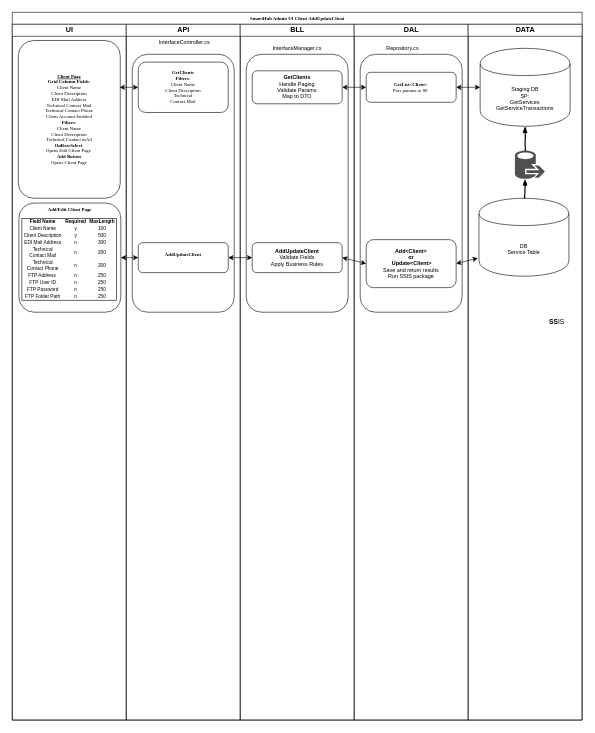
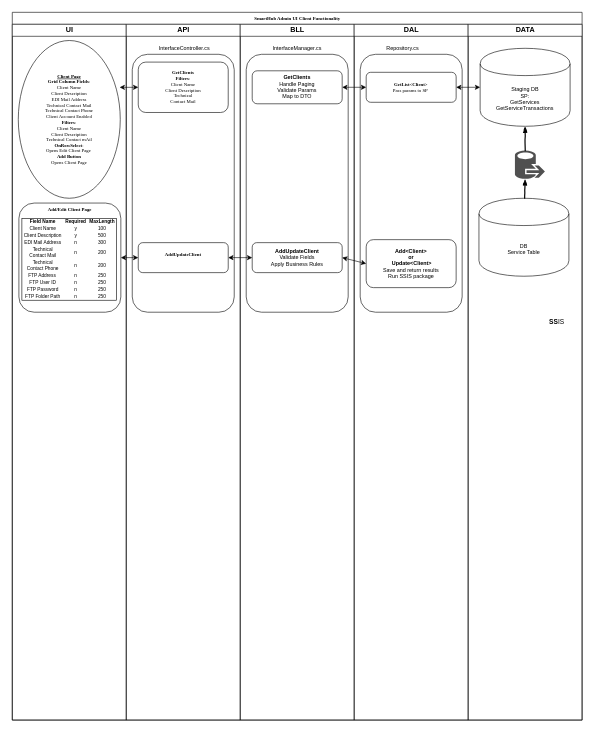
(298, 19) -> (298, 19)
(185, 42) -> (185, 48)
(69, 119) -> (69, 119)
(466, 261) -> none
